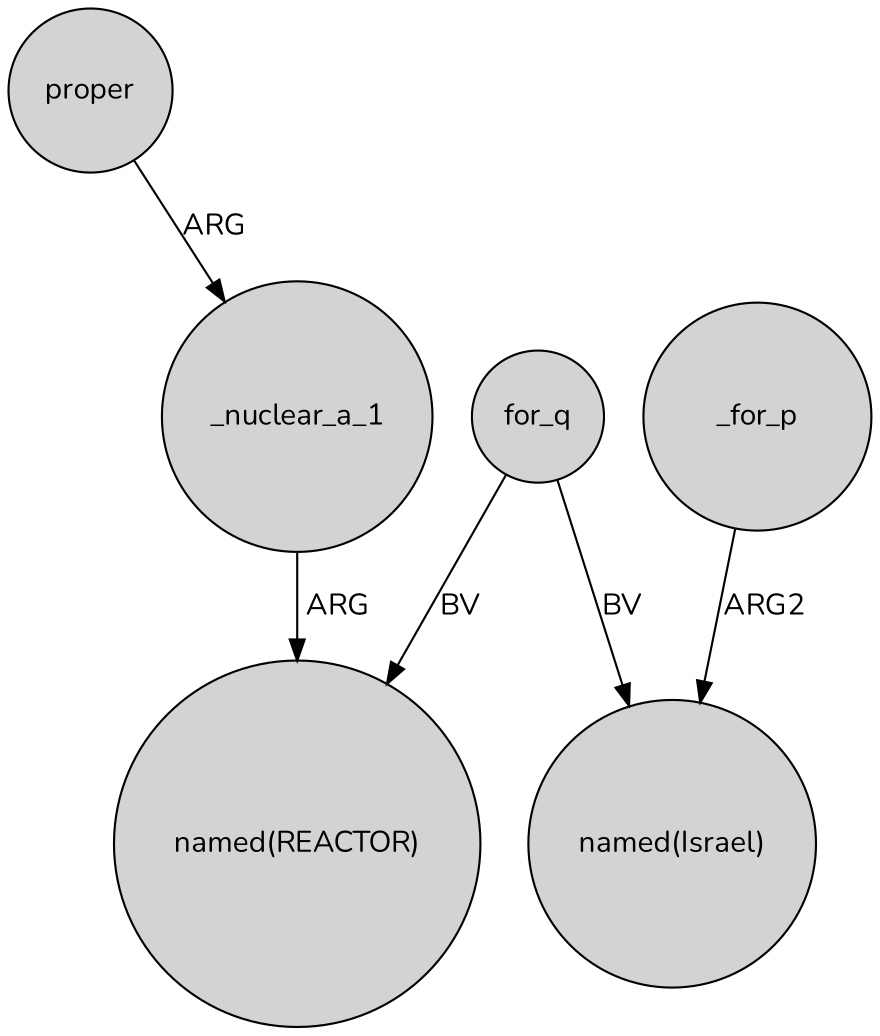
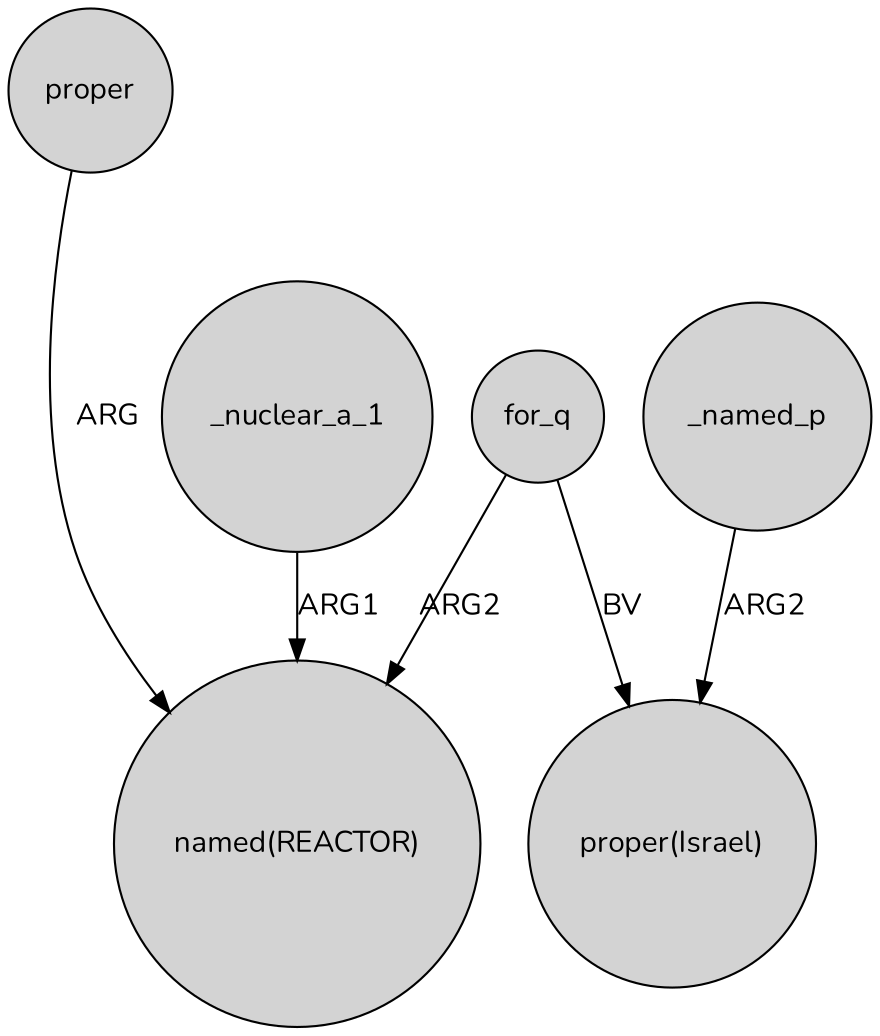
(173, 222) -> (54, 445)
(757, 417) -> (757, 417)
(339, 607) -> (339, 607)
(460, 607) -> (460, 607)
(672, 844) -> (672, 844)
